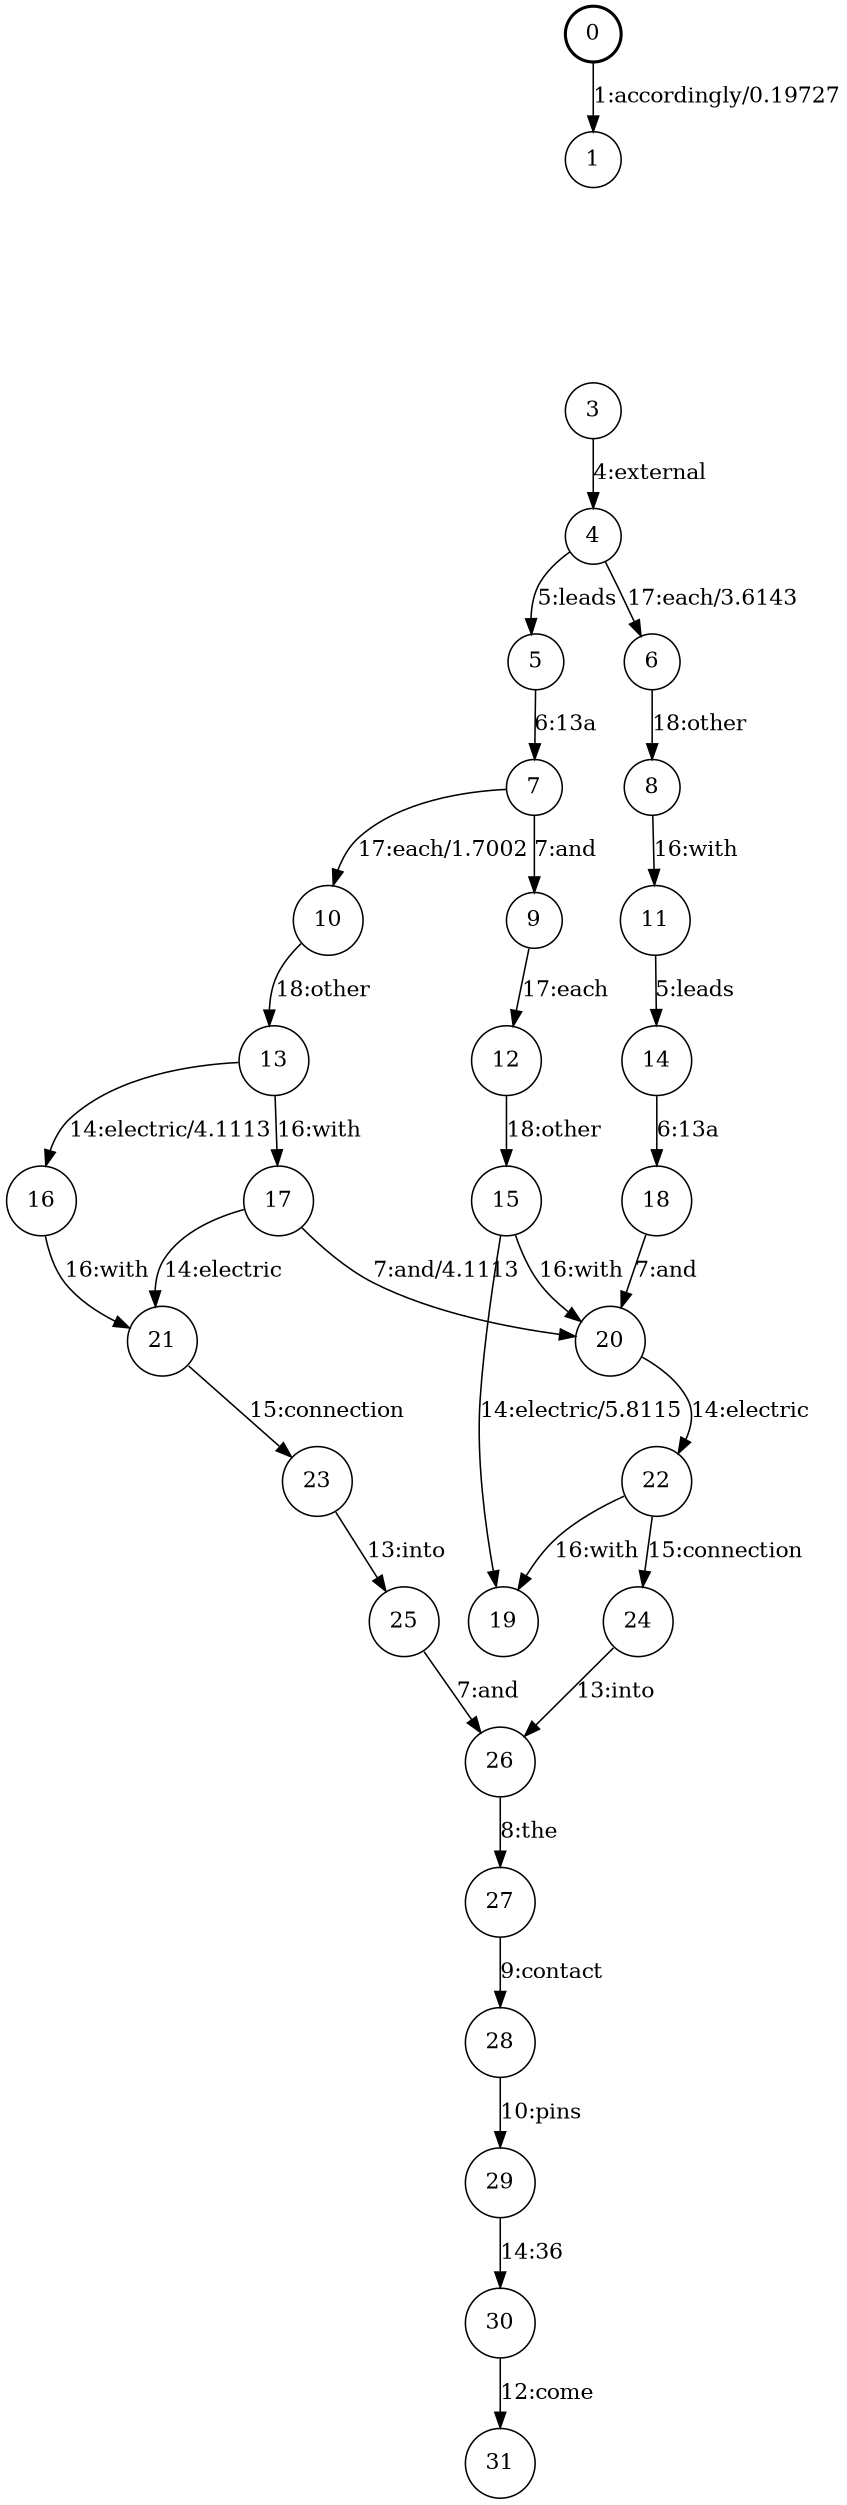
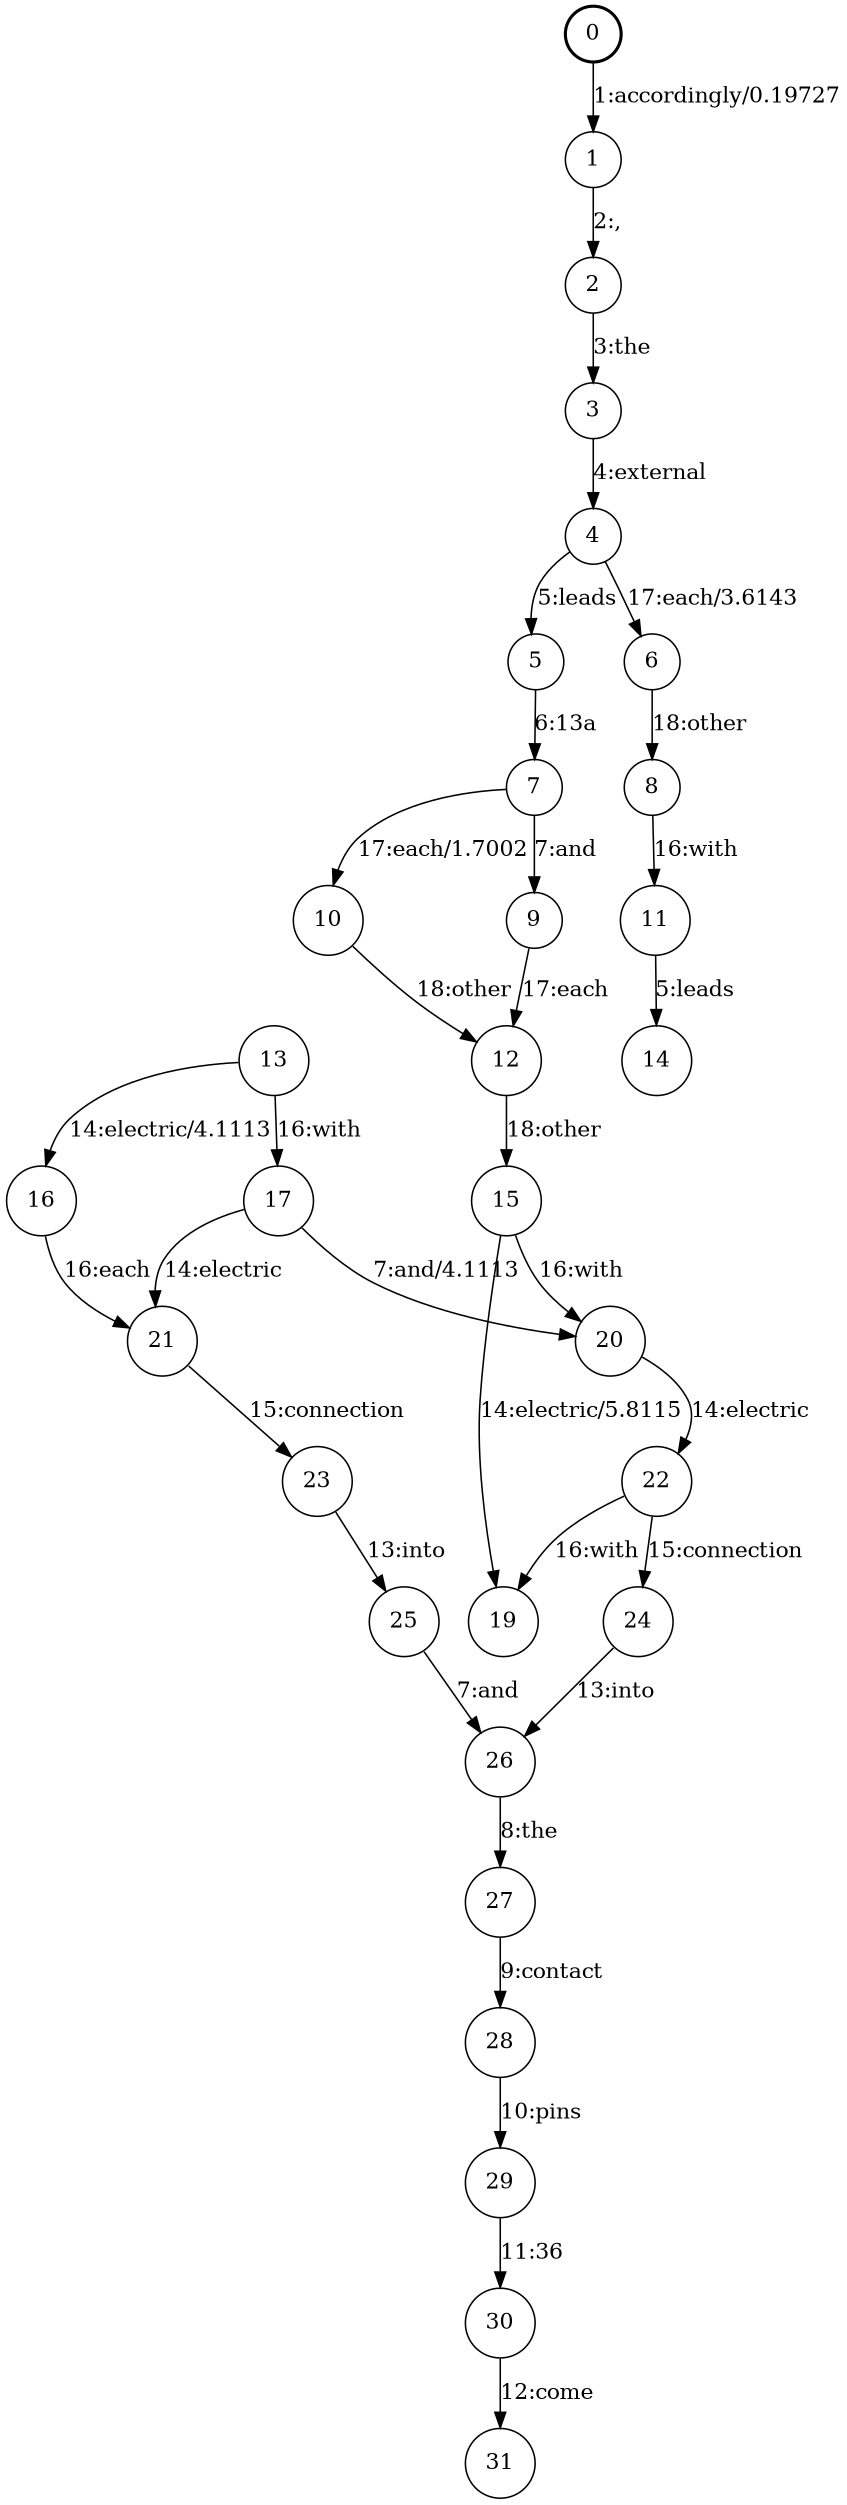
none -> (593, 285)
(278, 973) -> (405, 993)
(657, 1201) -> none
(107, 1271) -> (107, 1271)
(532, 2253) -> (532, 2253)
